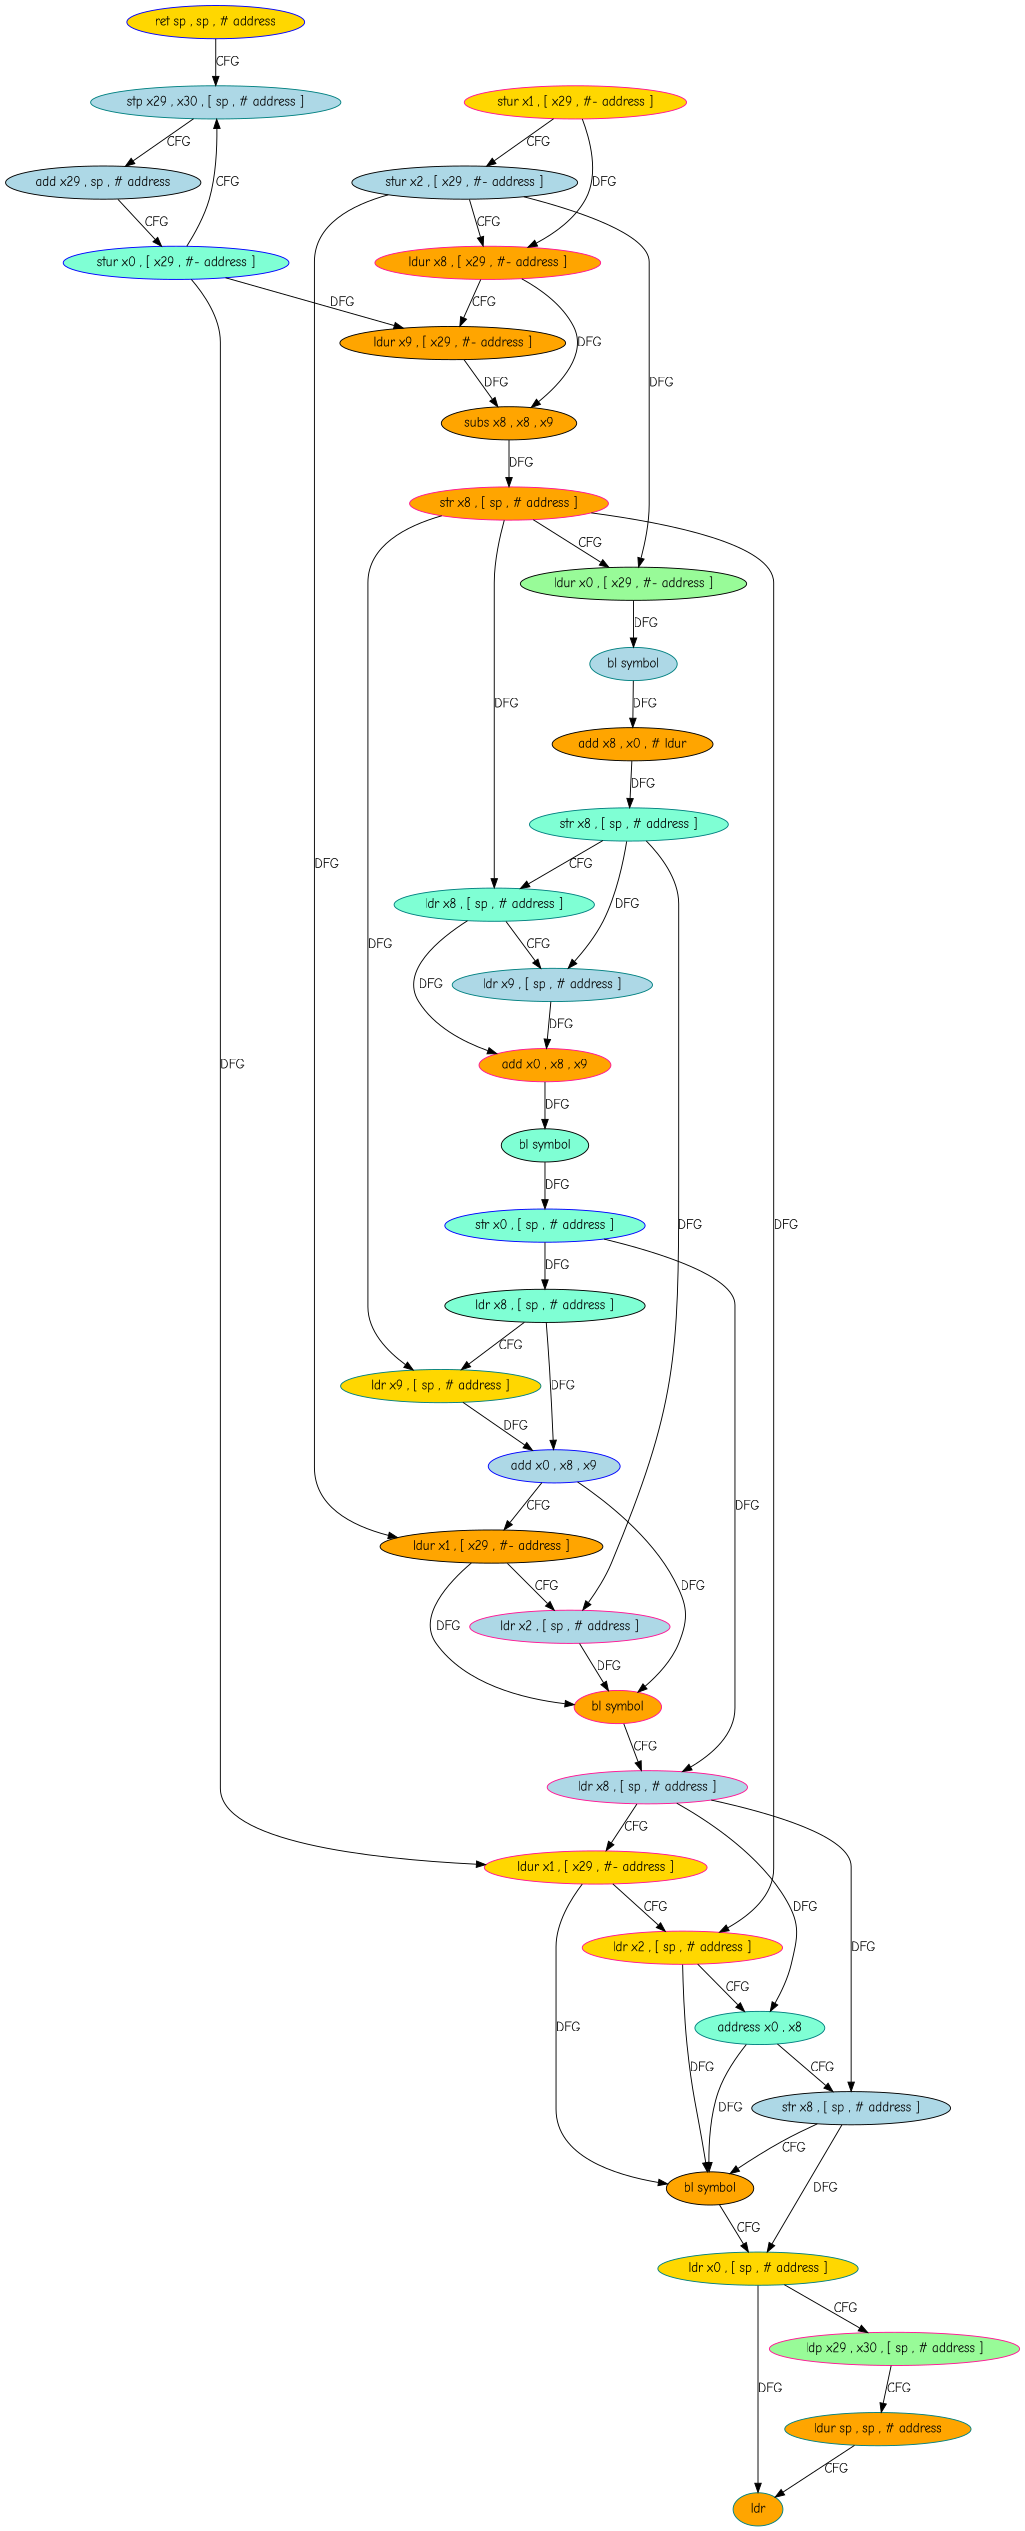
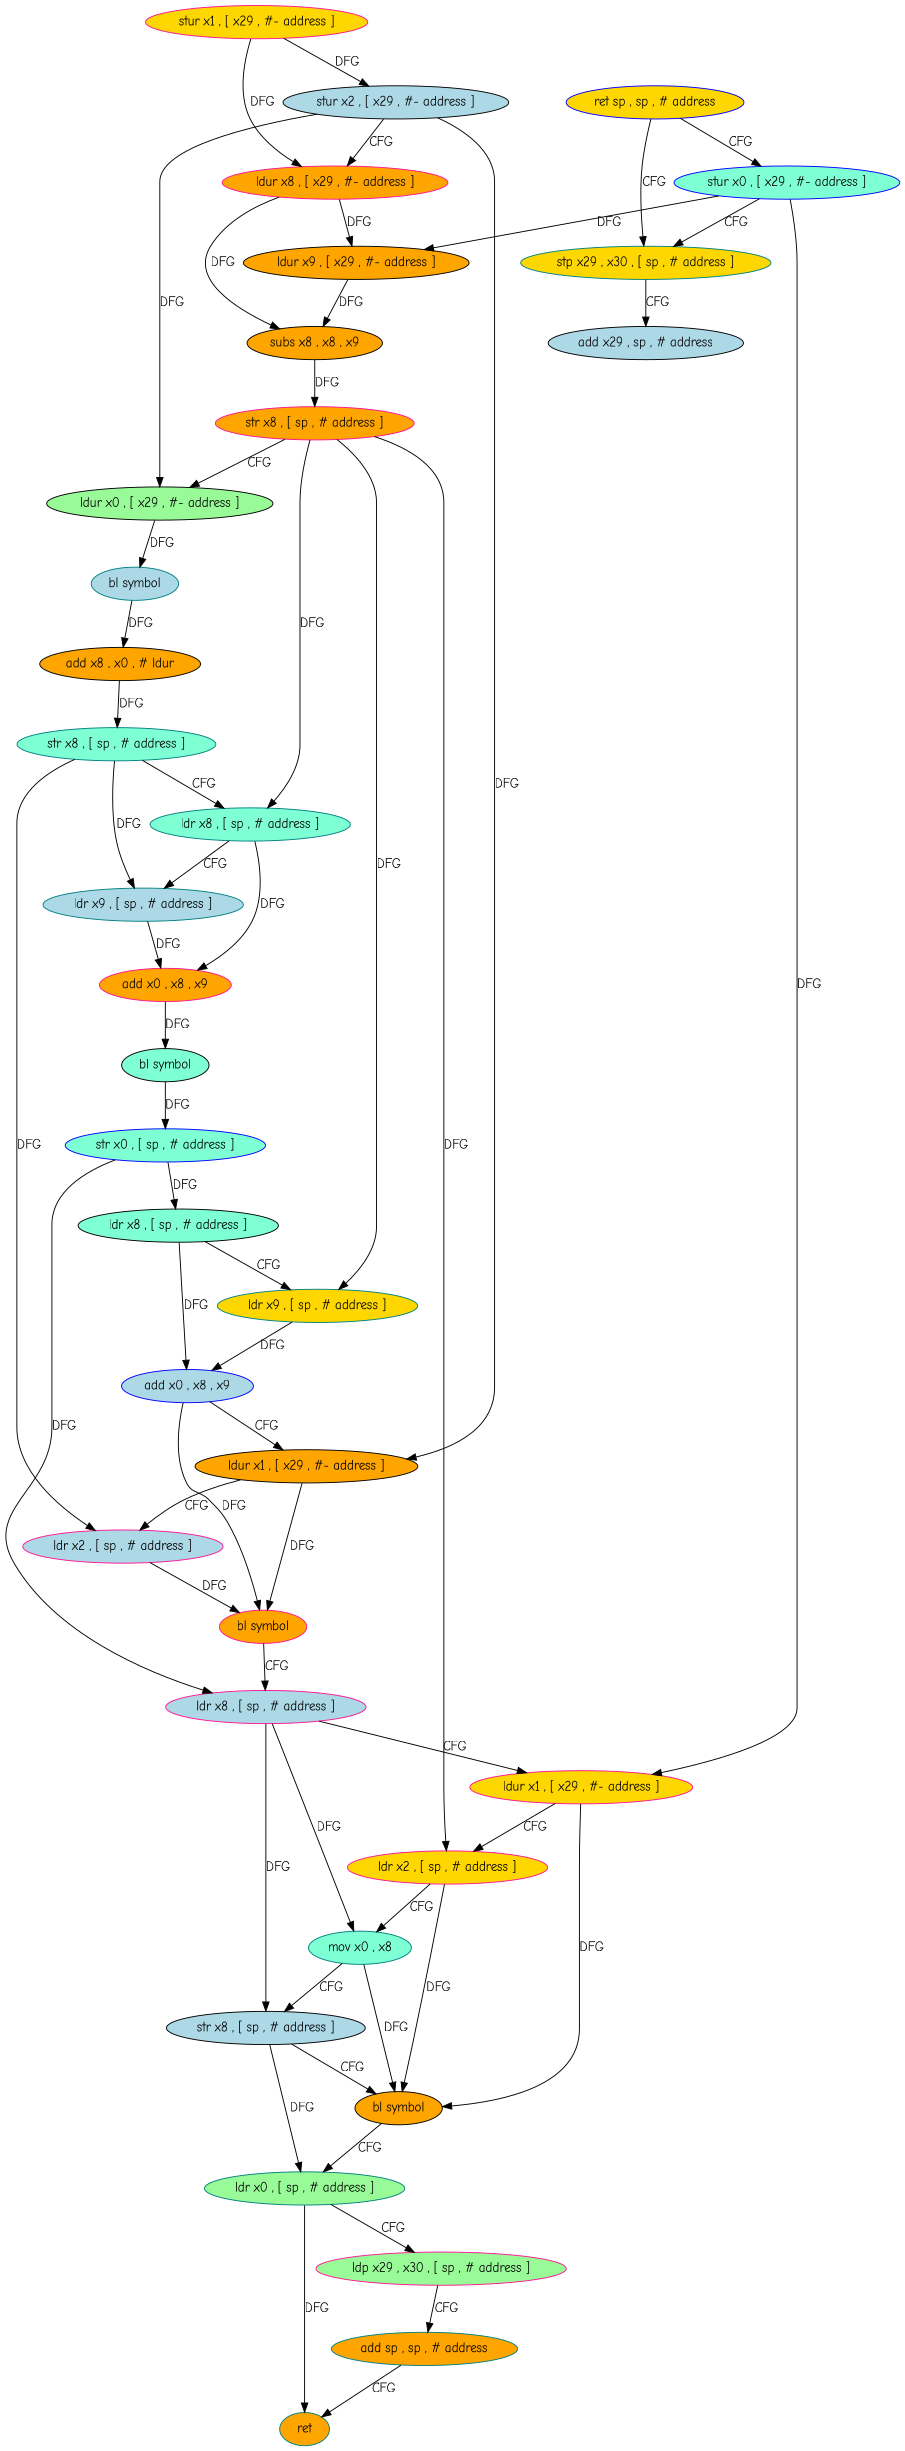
(216, 102) -> (646, 263)
(539, 142) -> (347, 62)
(137, 219) -> (717, 140)
(484, 303) -> (359, 223)
(760, 2028) -> (360, 1948)
(758, 2269) -> (305, 2188)
(878, 2429) -> (424, 2349)
(758, 2509) -> (305, 2429)
